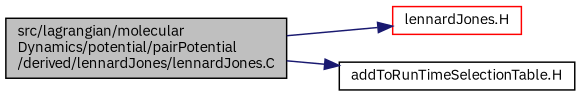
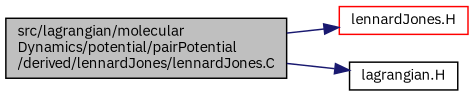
(457, 76) -> (404, 76)
